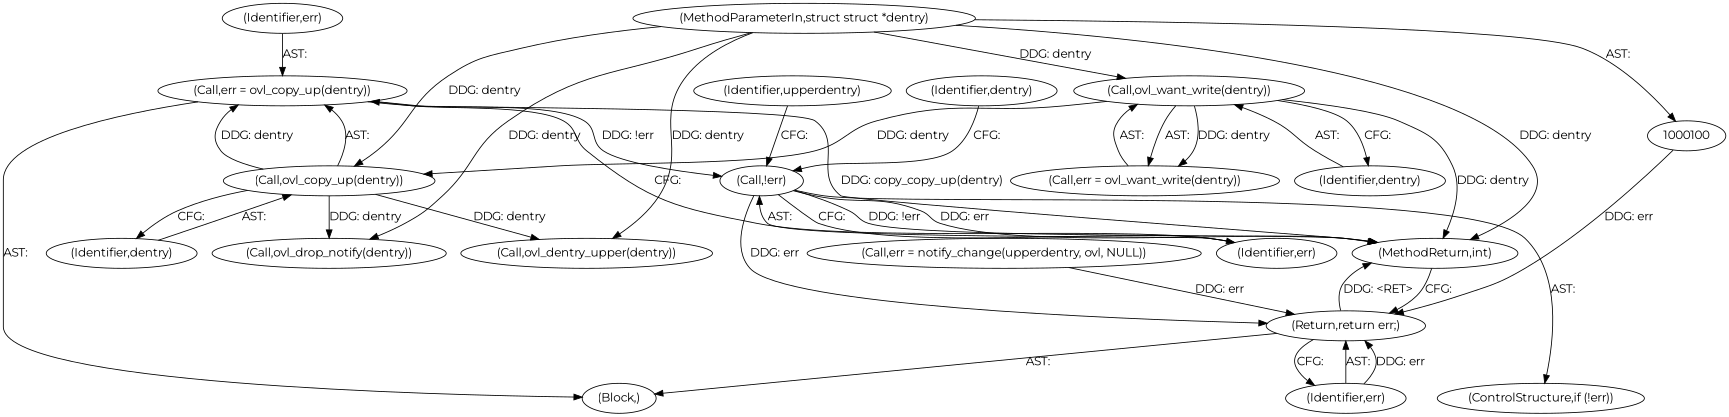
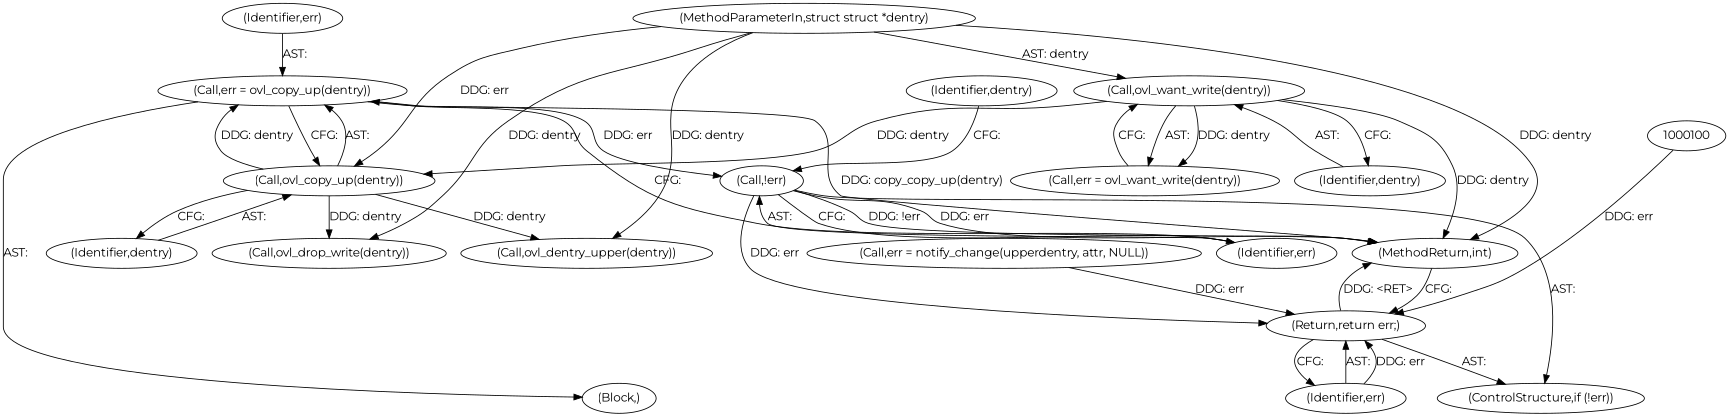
(1335, 27) -> none
(1055, 55) -> (1055, 55)
(485, 91) -> (485, 91)
(792, 91) -> none
none -> (301, 133)
(628, 136) -> (628, 136)
(1134, 136) -> (1134, 136)
(329, 253) -> (329, 253)
(1004, 253) -> (1004, 253)
(970, 363) -> (1440, 360)
